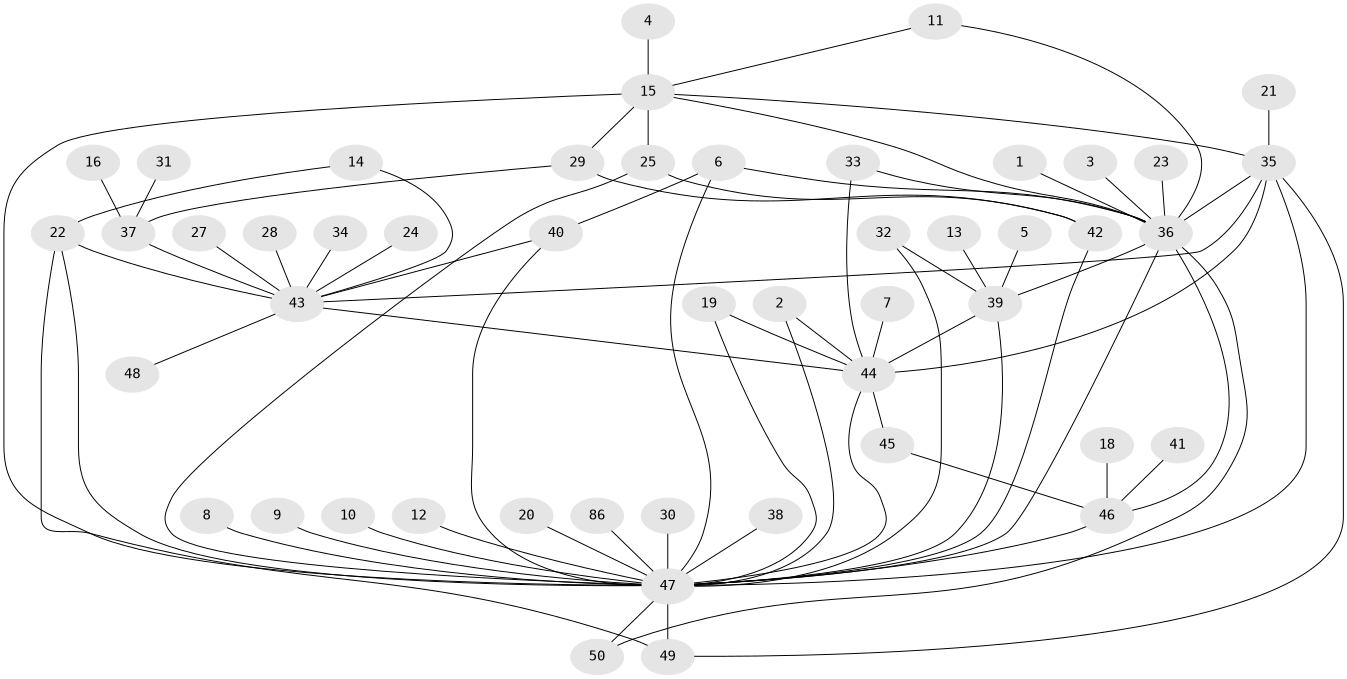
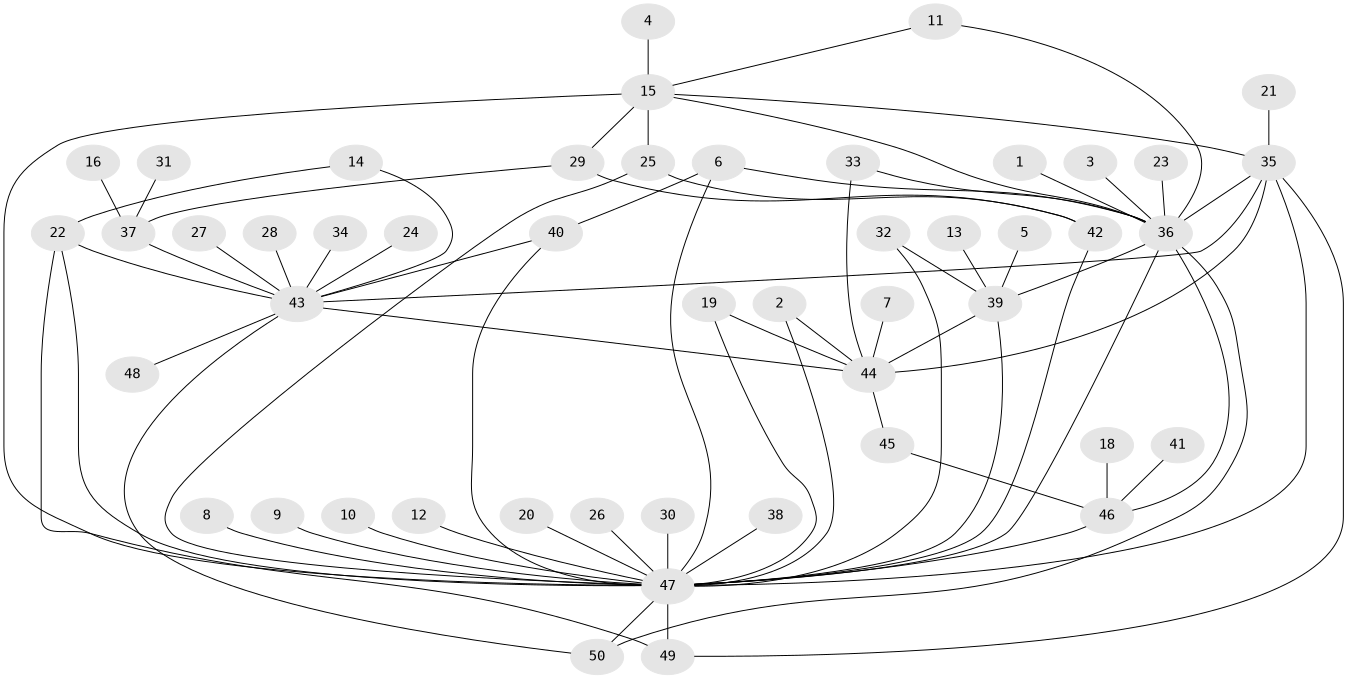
(597, 516) -> (597, 516)
(865, 545) -> none
none -> (210, 577)
